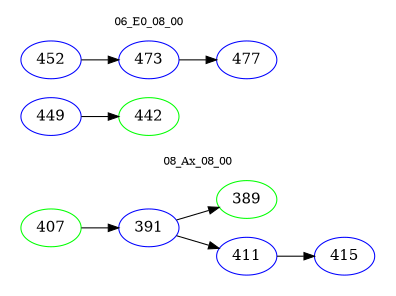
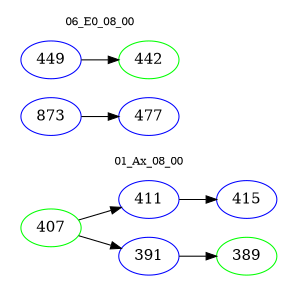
(51, 60) -> none
(149, 60) -> (51, 117)
(198, 162) -> (149, 162)
(193, 241) -> (95, 215)
